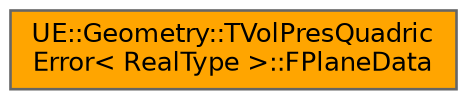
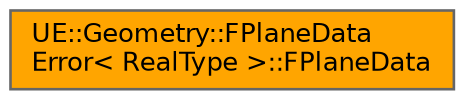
(234, 50) -> (232, 50)
